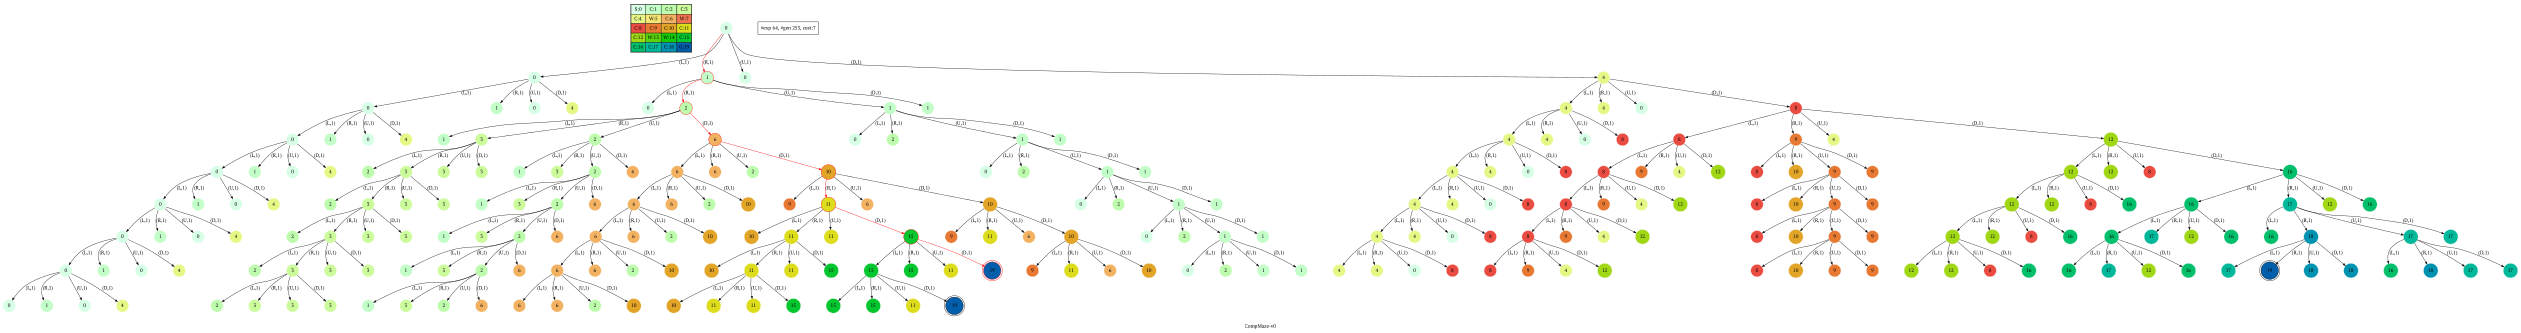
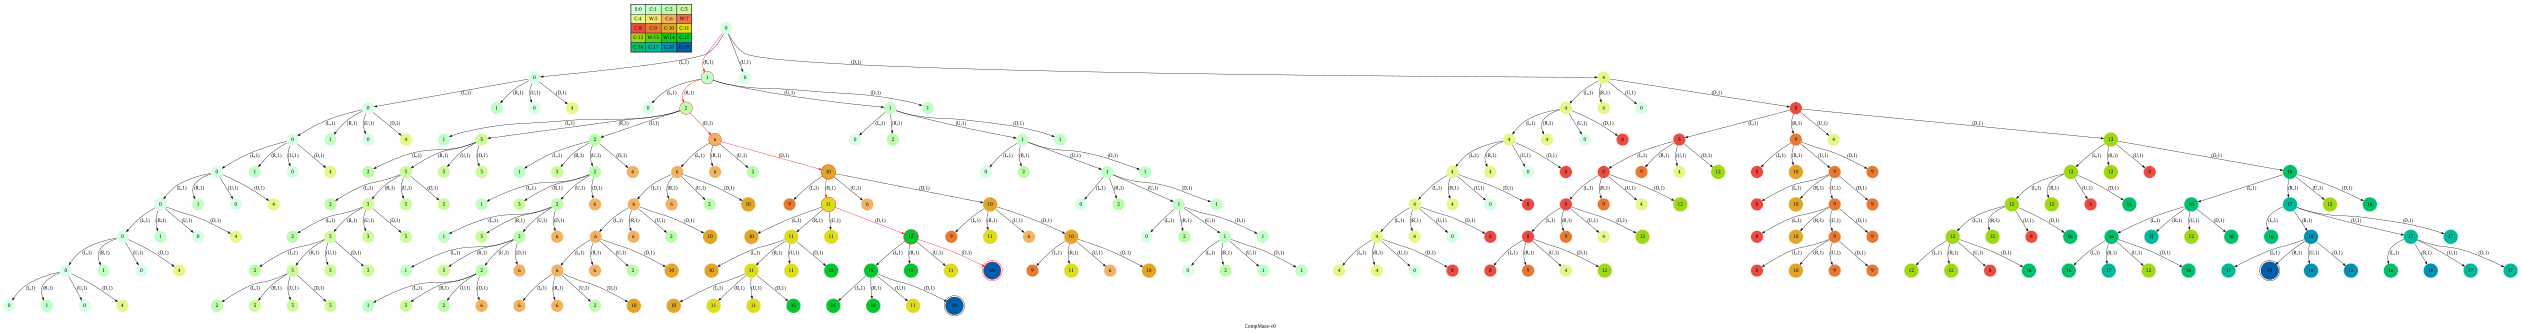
(788, 28) -> none
